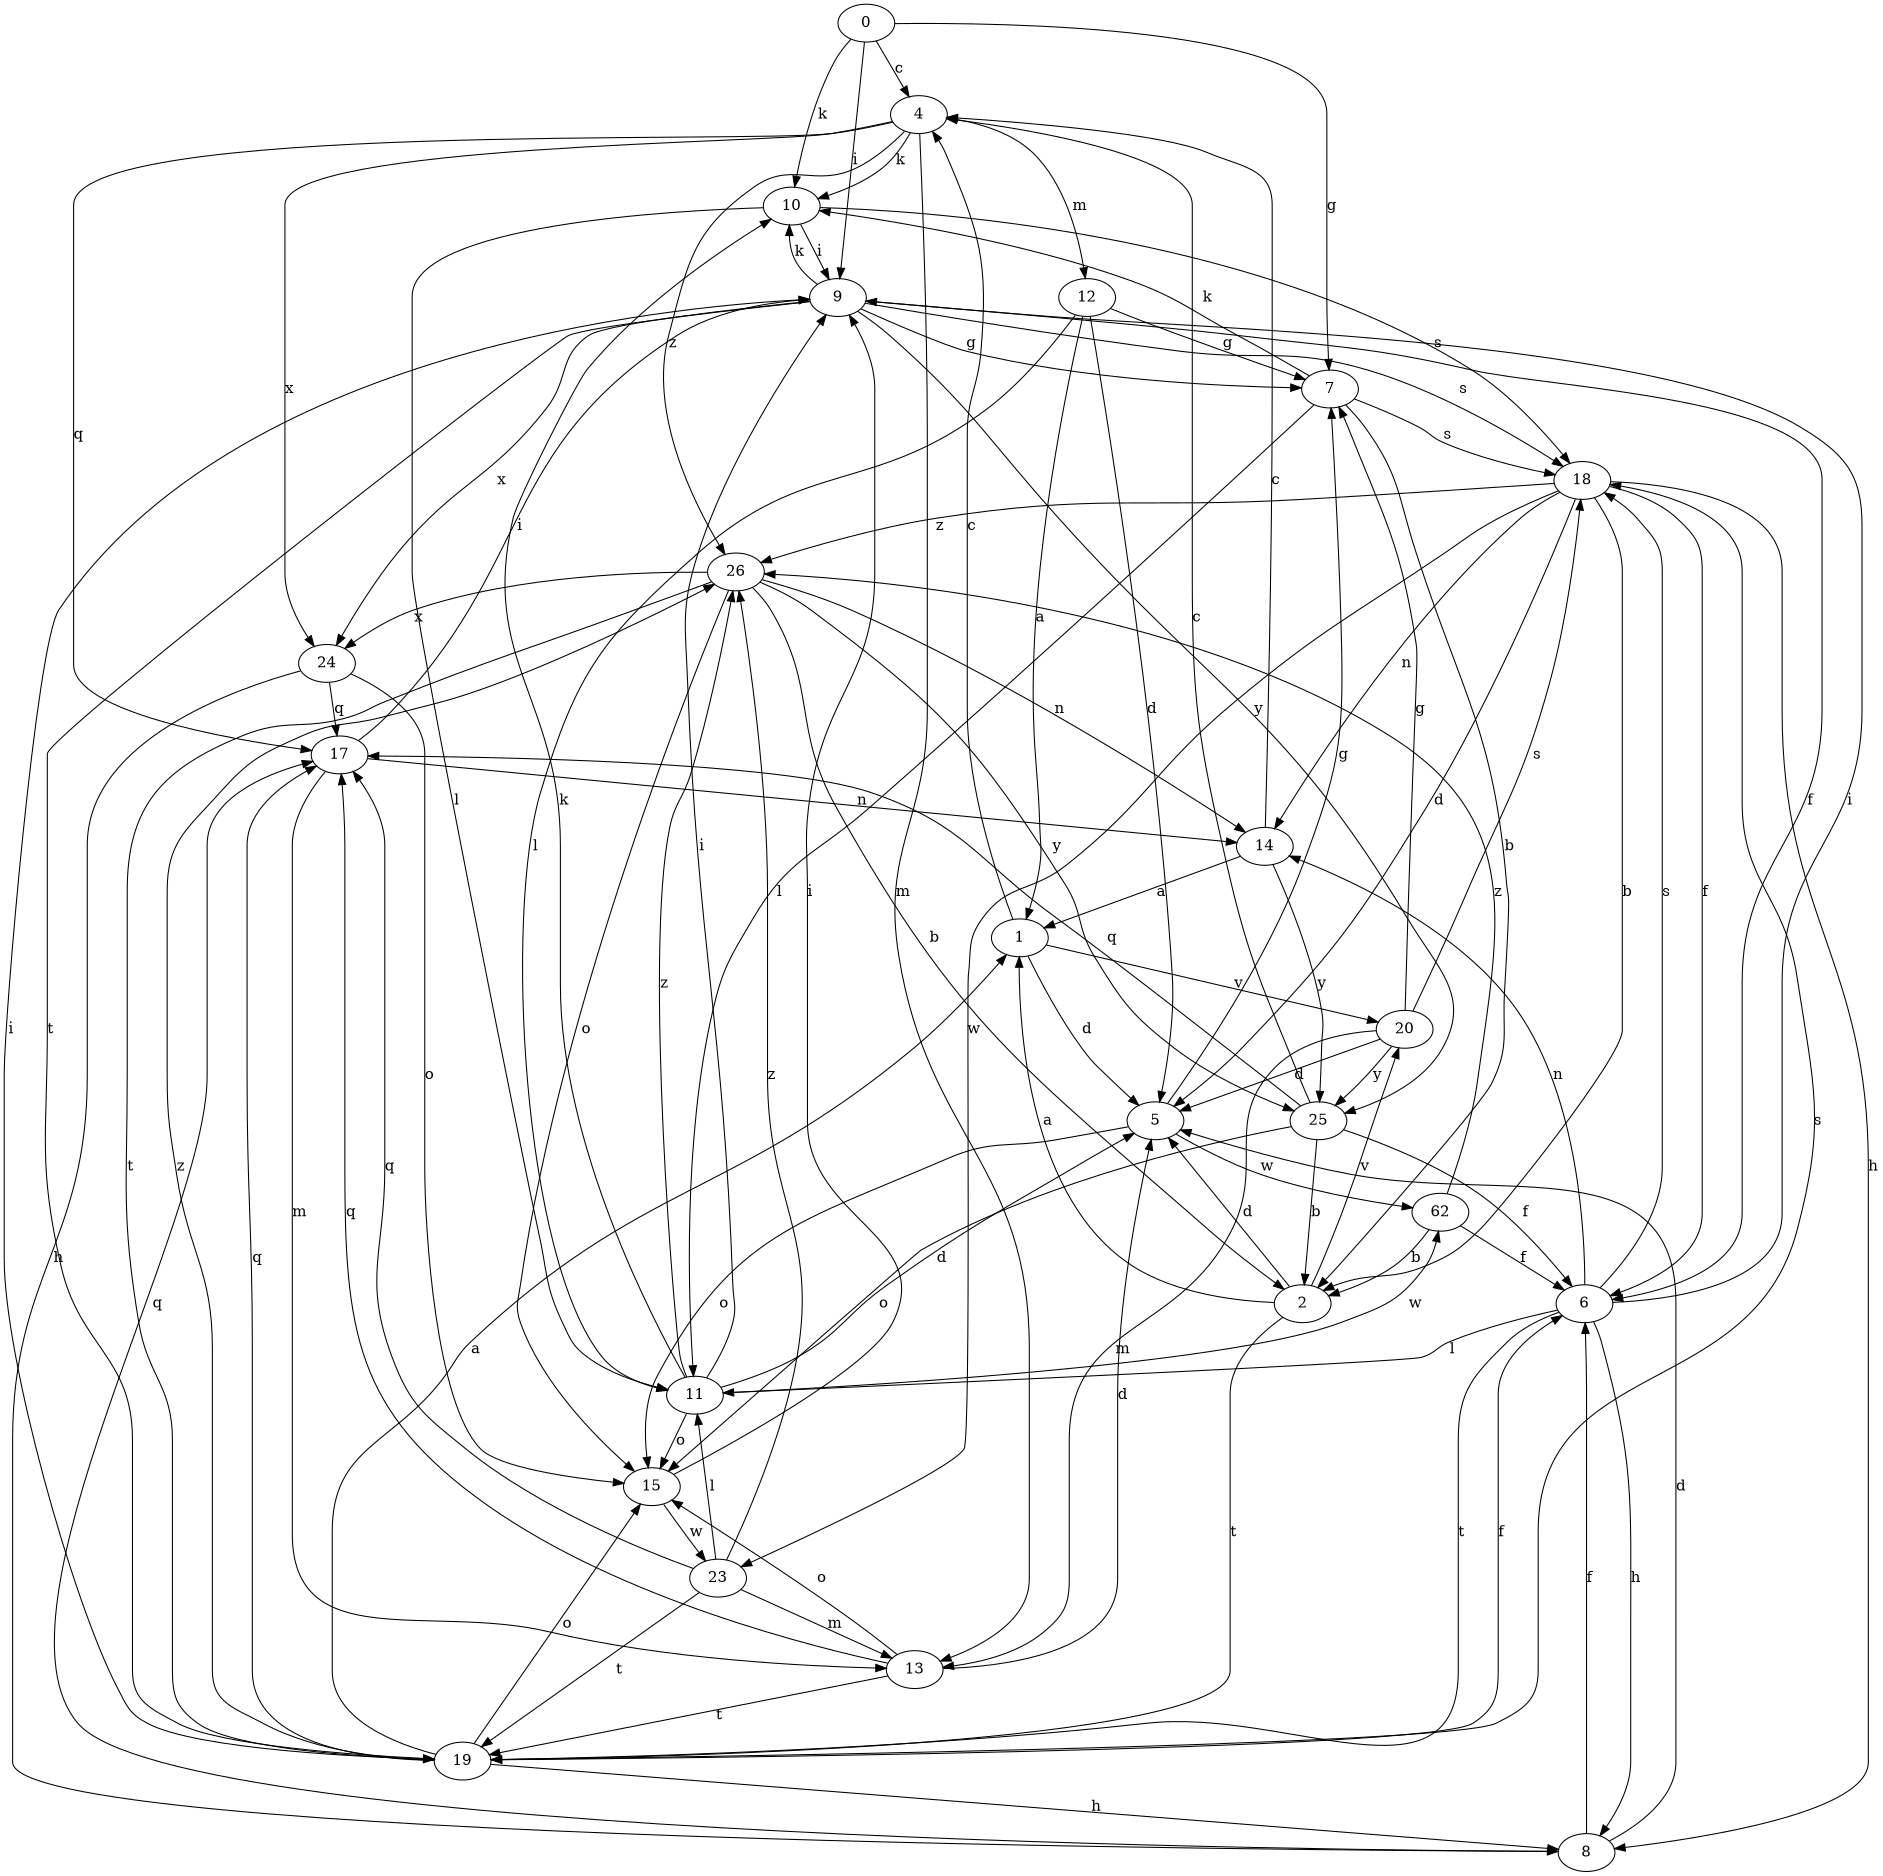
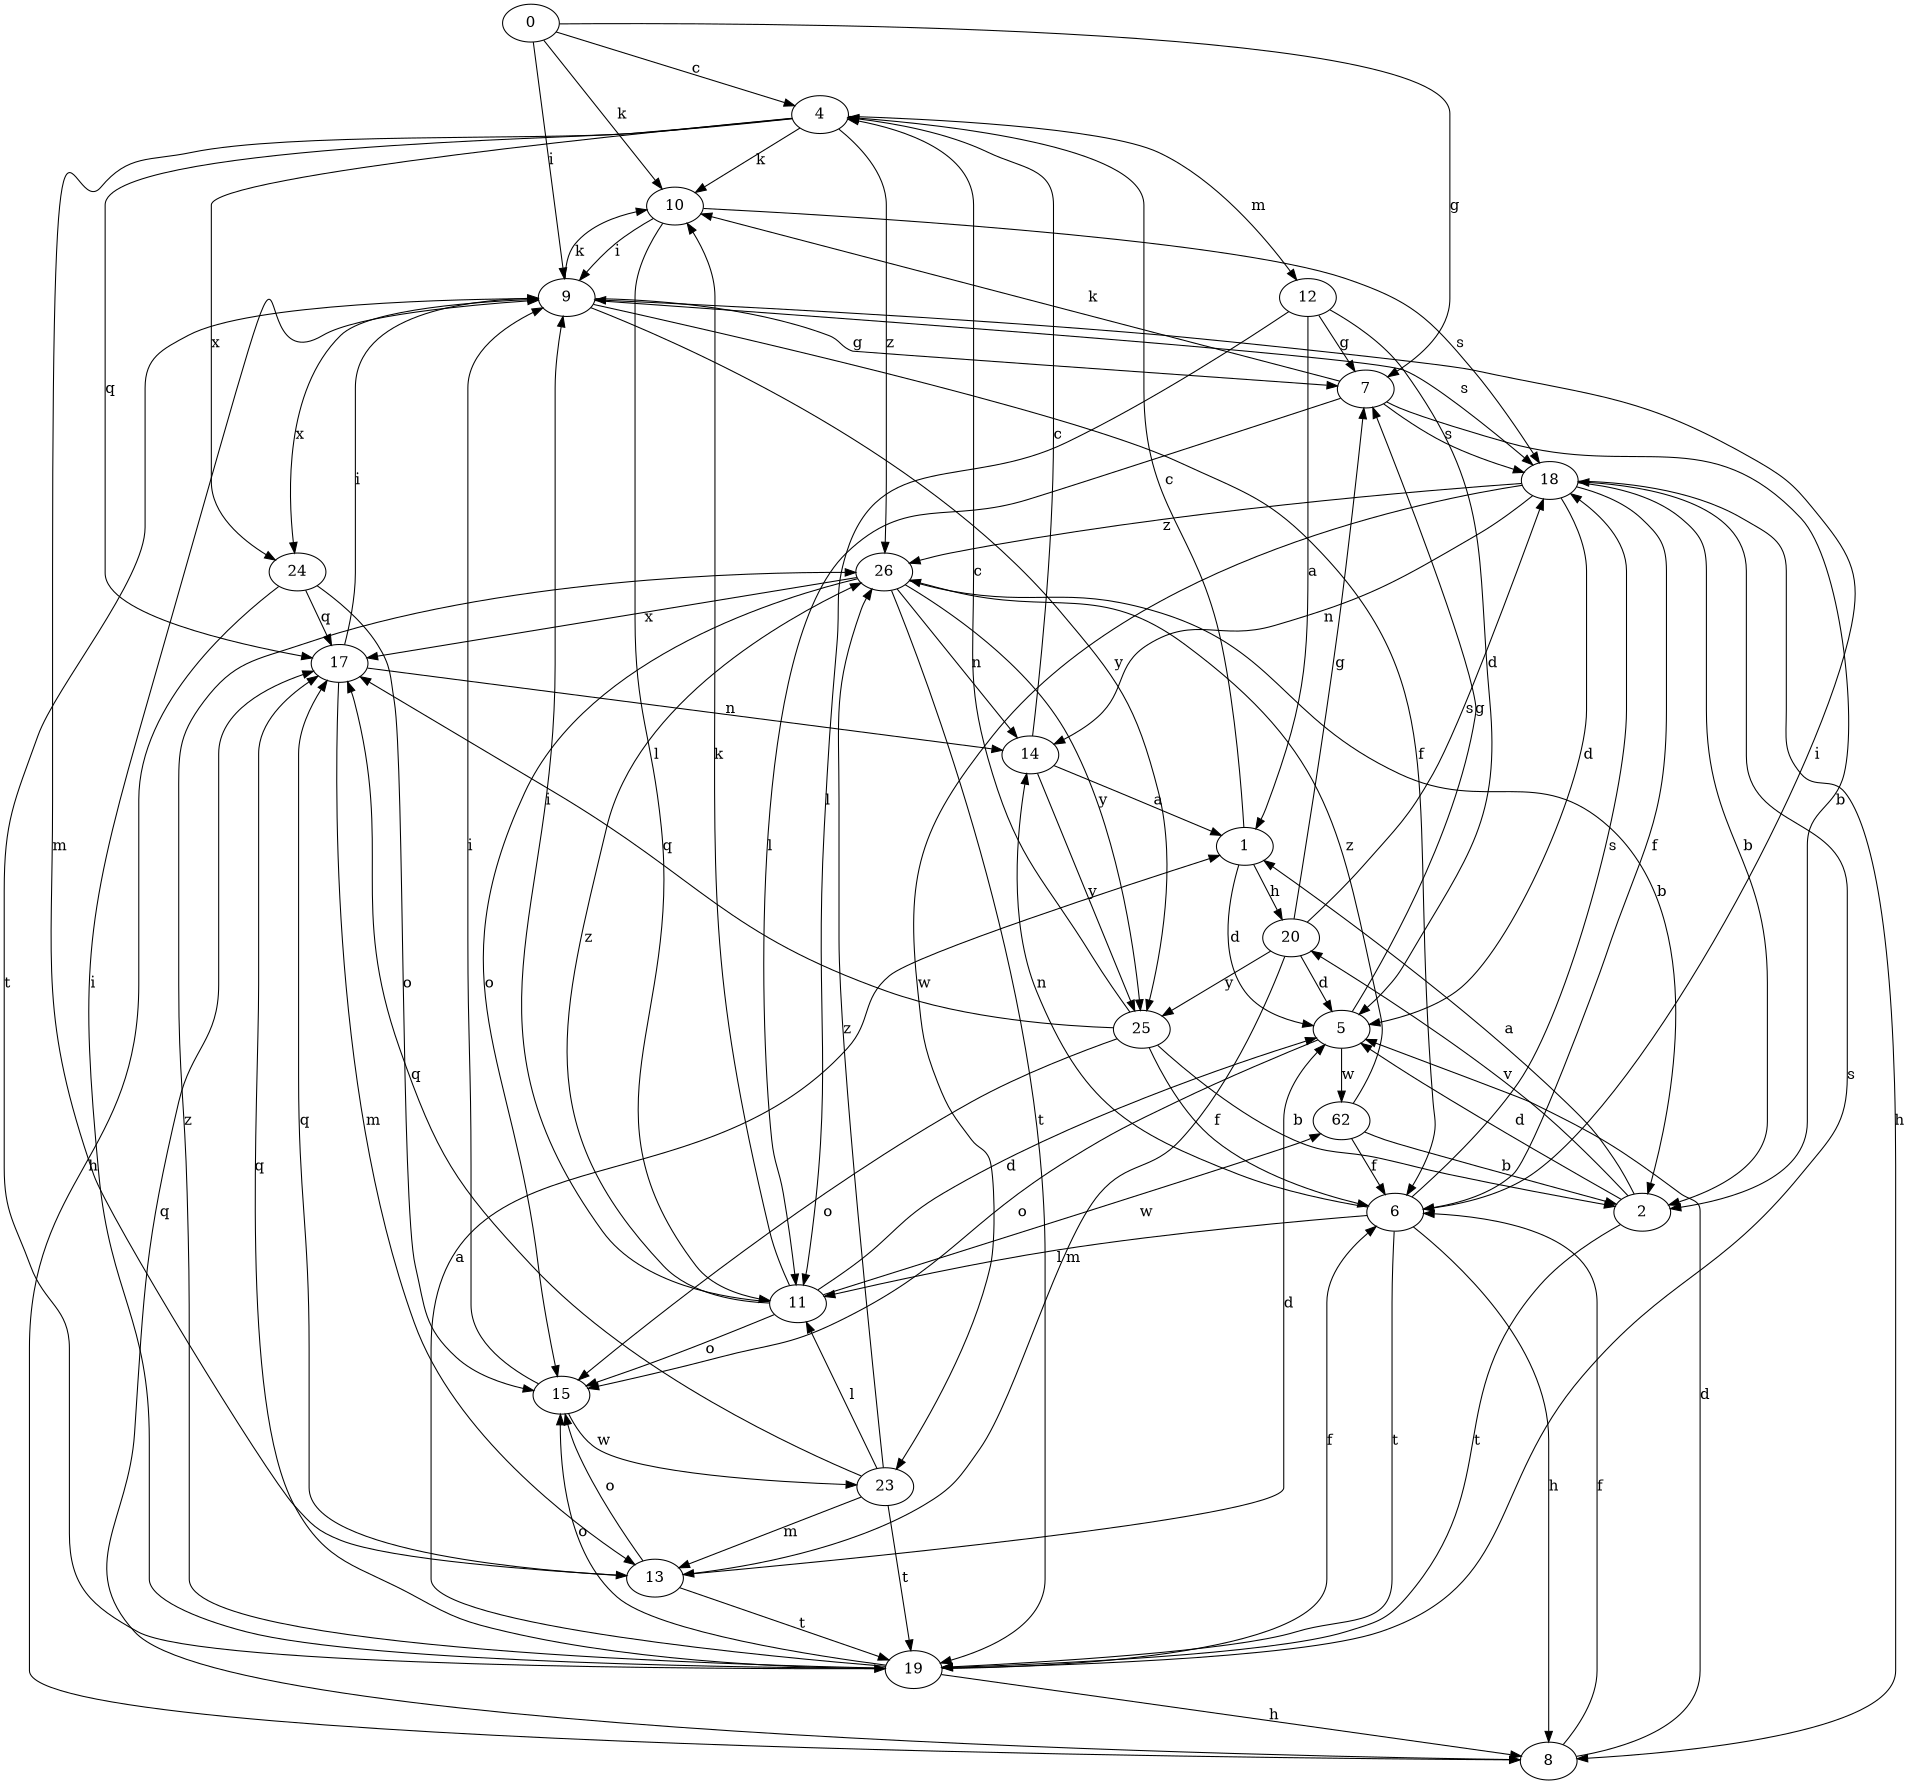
(525, 584) -> (617, 617)
(1239, 984) -> (1275, 892)
